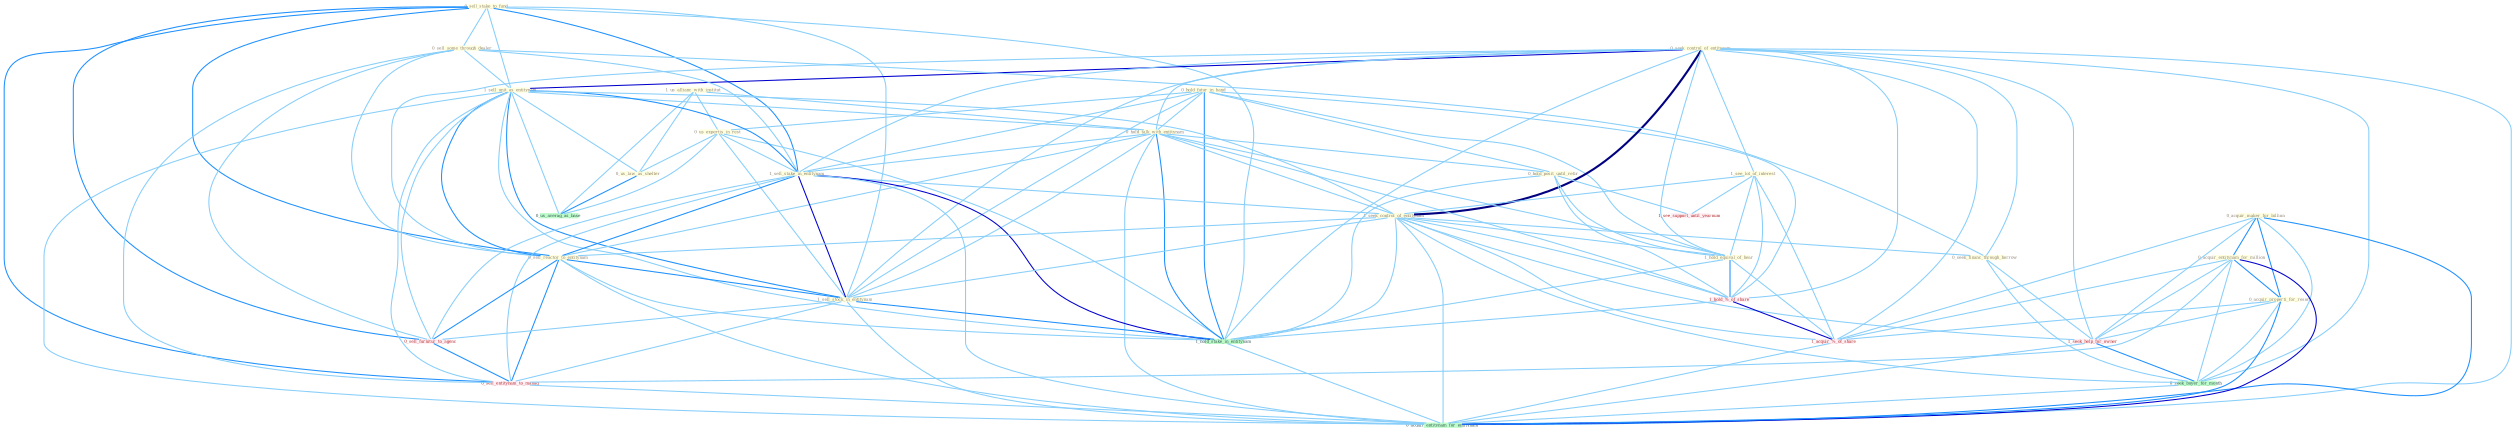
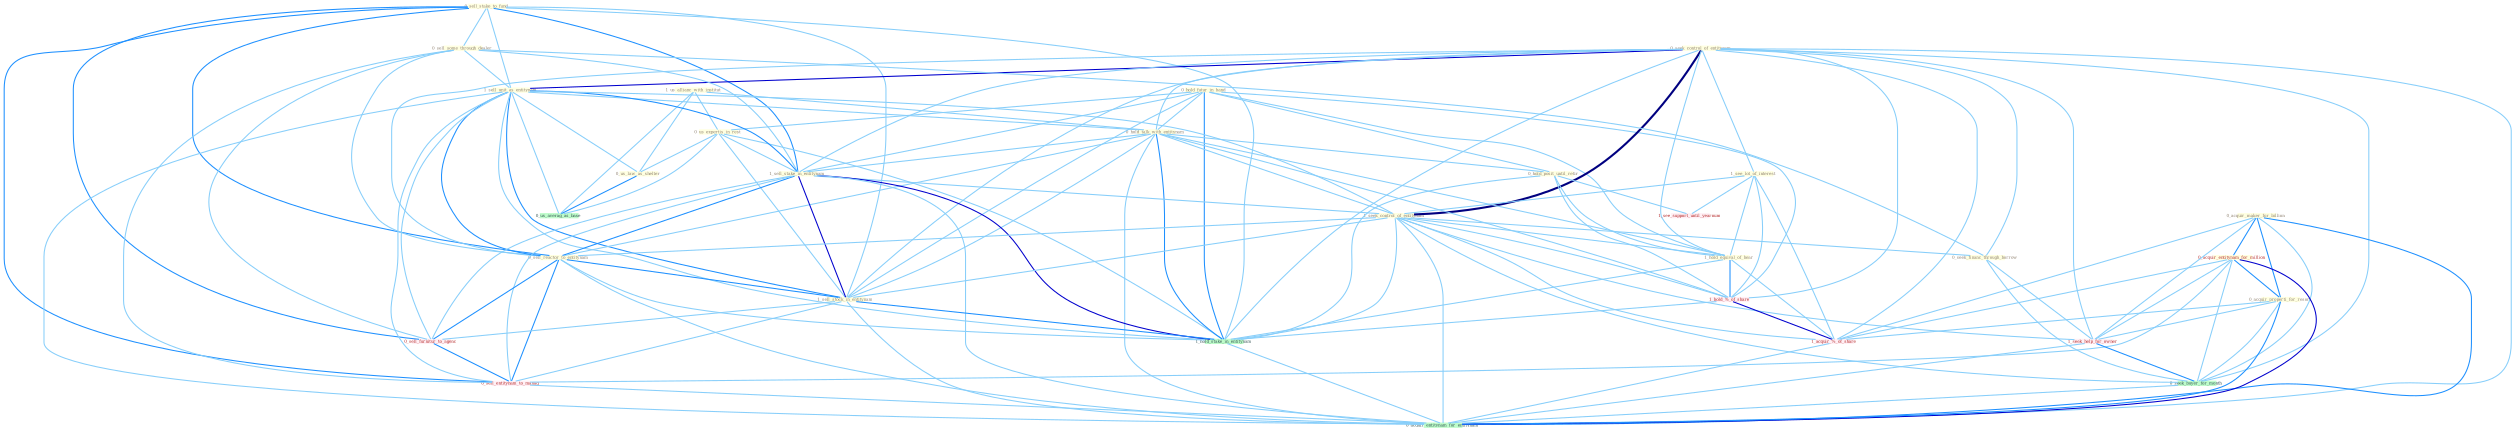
(2233, 258) -> (2233, 258)
